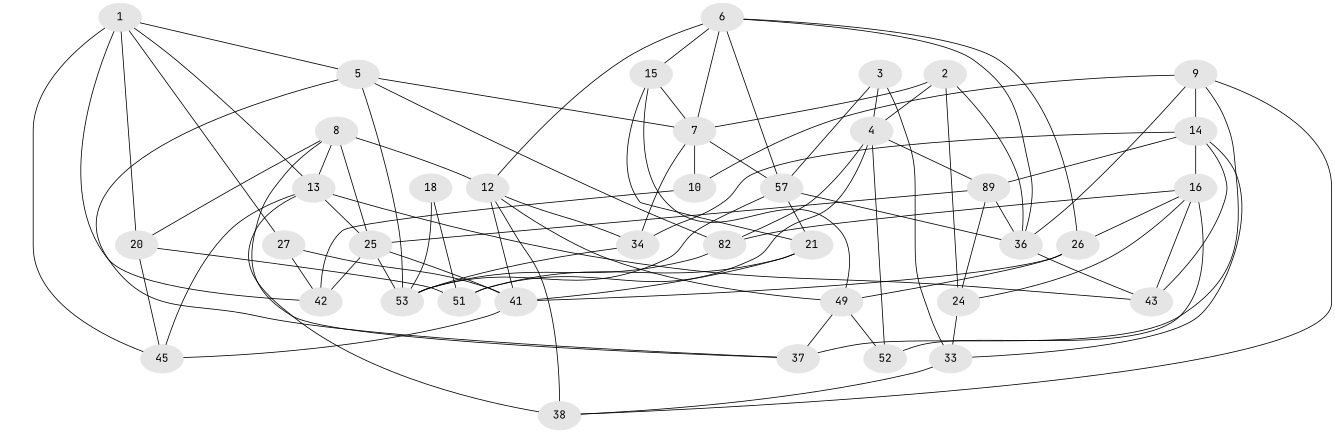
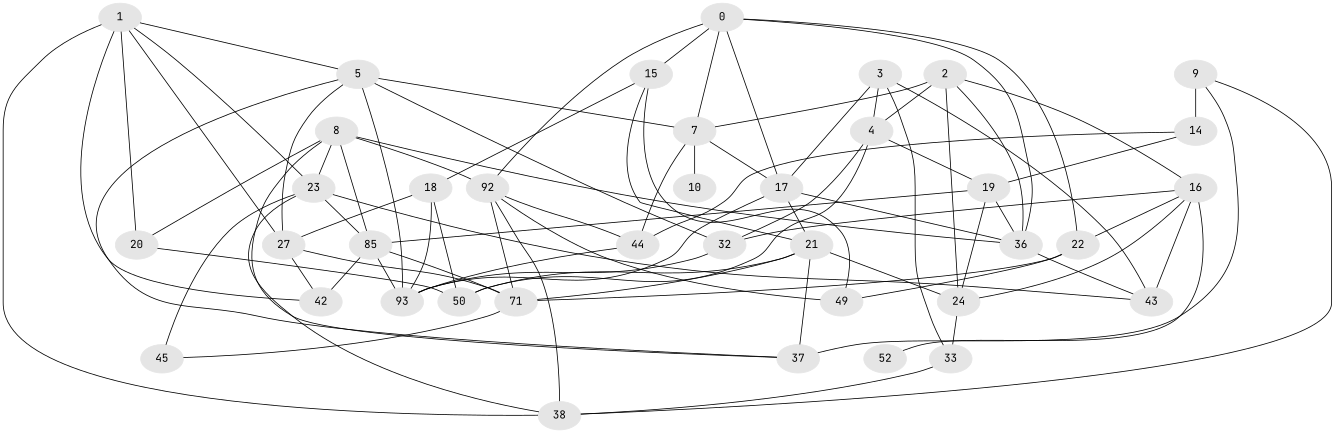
(722, 17) -> (722, 17)
(935, 97) -> none
(673, 103) -> (550, 126)
none -> (291, 148)
(1196, 160) -> (1077, 119)
(1113, 164) -> (692, 206)
(314, 188) -> (314, 188)
(488, 188) -> (488, 188)
(782, 188) -> (782, 188)
(989, 188) -> (989, 188)
(33, 204) -> (94, 373)
(476, 210) -> none
none -> (357, 215)
(1216, 222) -> (1035, 170)
(371, 245) -> (371, 245)
(638, 245) -> (638, 245)
(725, 245) -> (725, 245)
(878, 245) -> none
(1078, 245) -> (1078, 245)
none -> (885, 273)
(149, 302) -> none
(402, 302) -> (402, 302)
(459, 302) -> (459, 302)
(516, 302) -> (516, 302)
(1183, 325) -> none
(820, 330) -> (805, 304)
(863, 330) -> none
